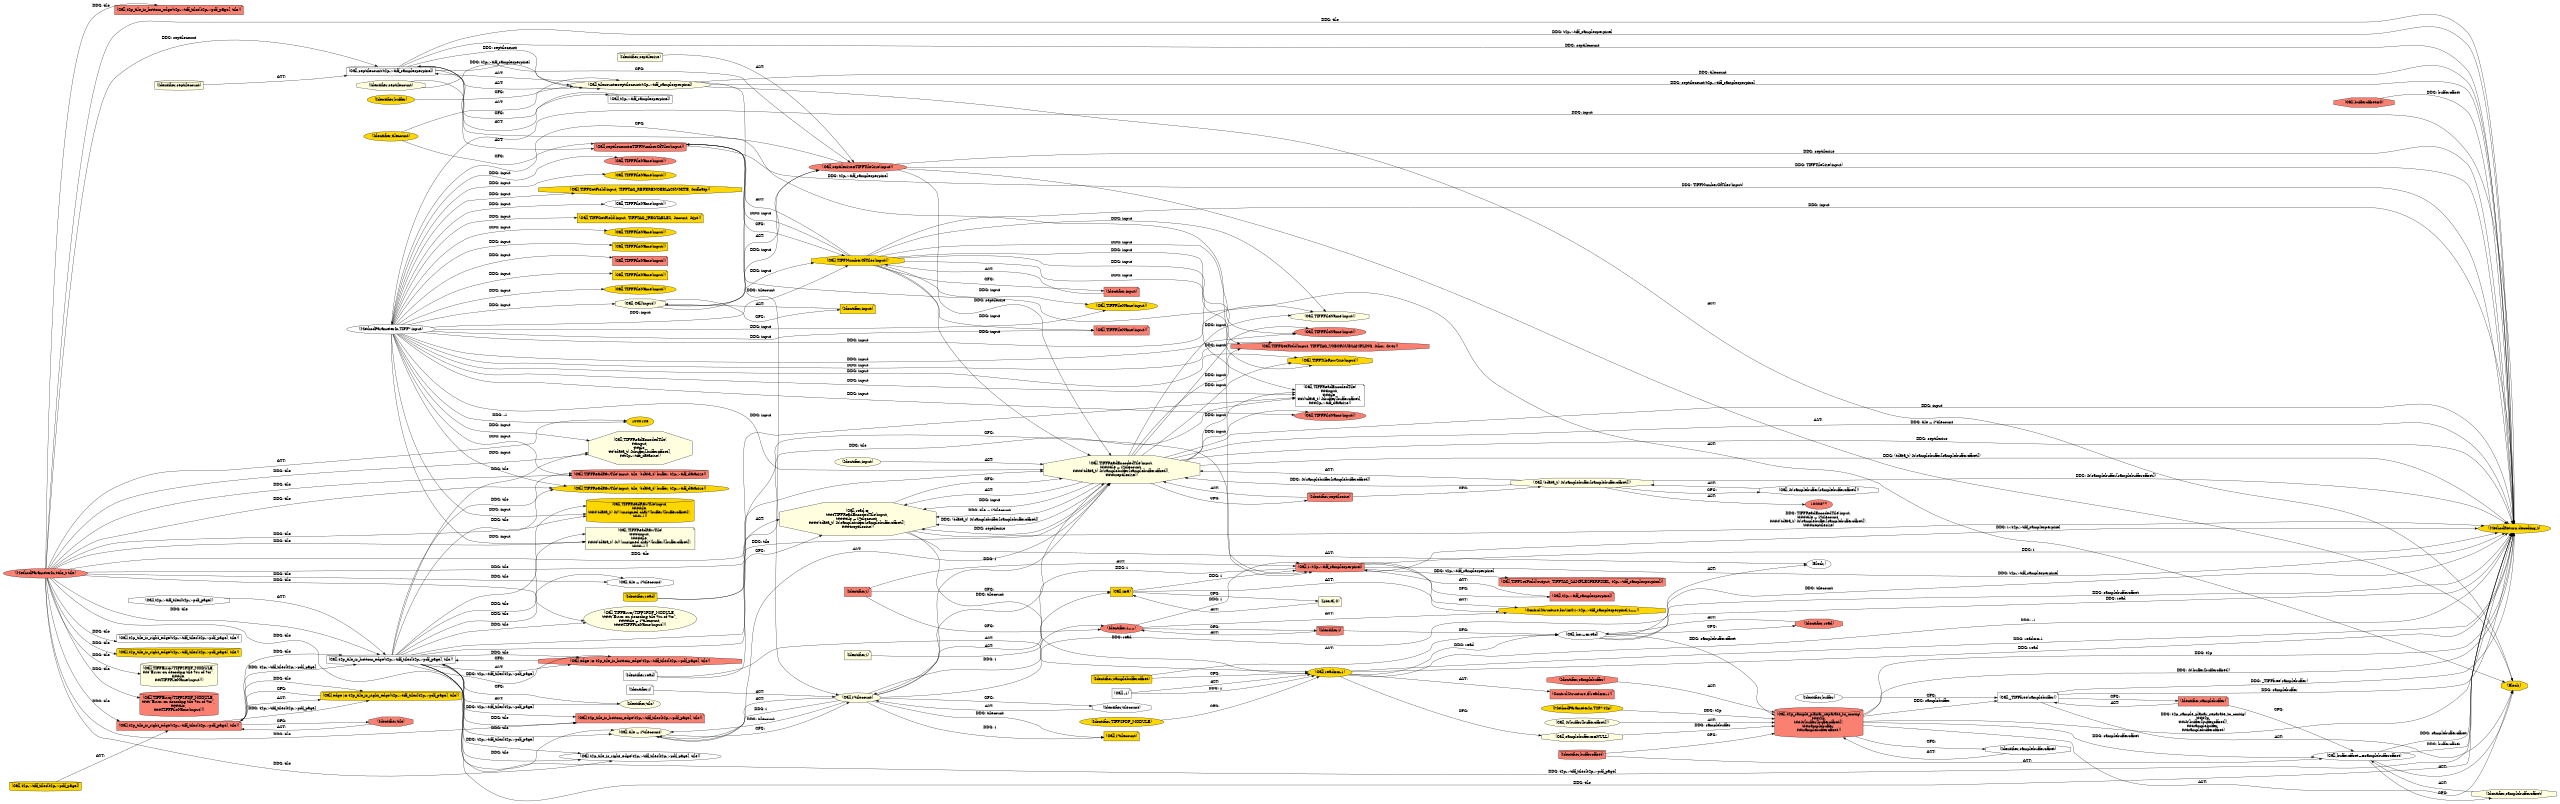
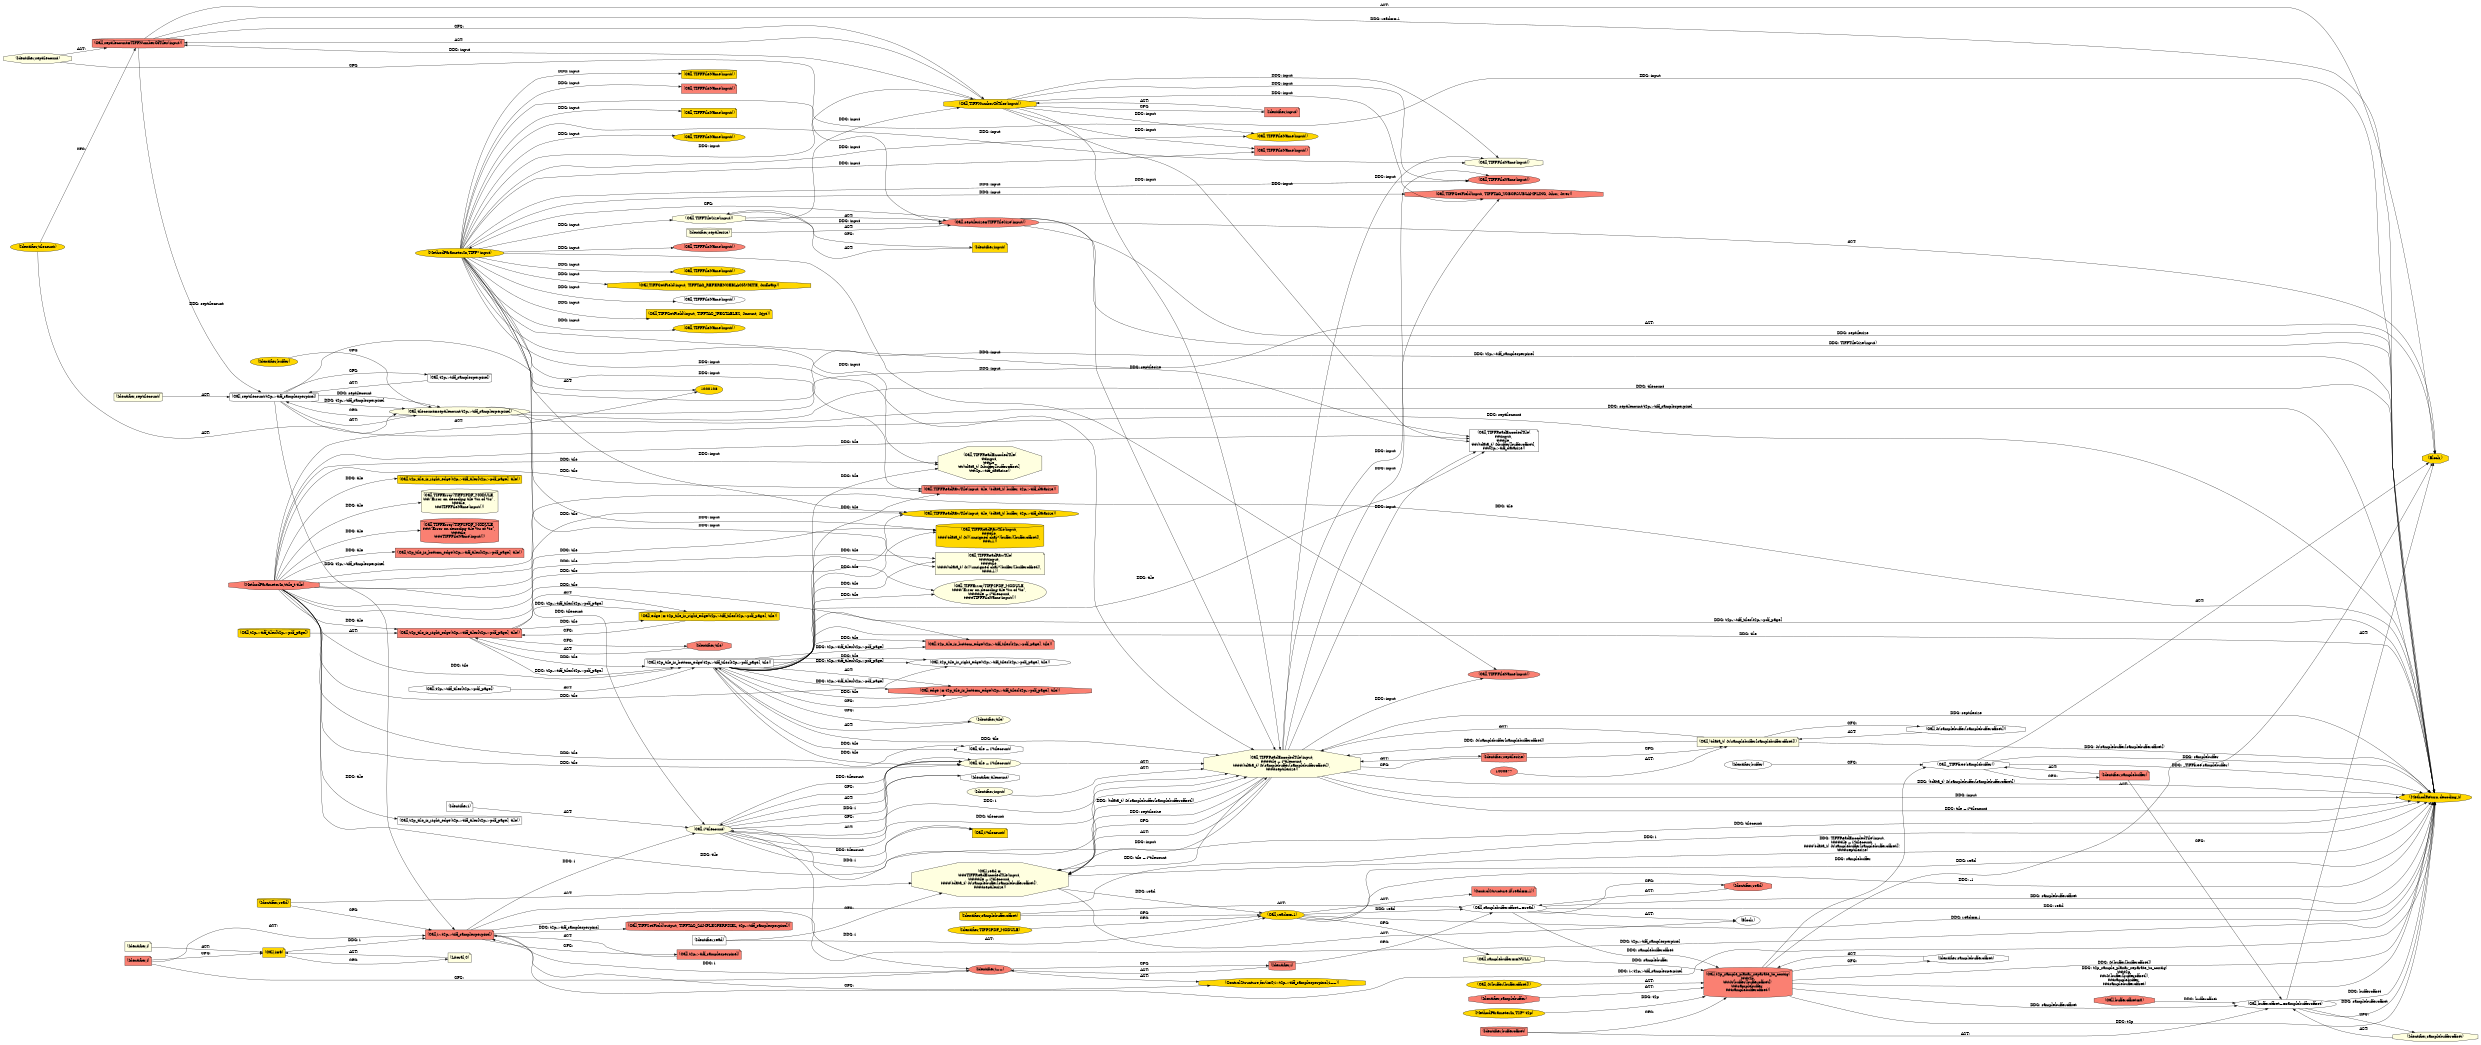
(500, 73) -> (354, 410)
(1712, 185) -> (1385, 19)
(84, 186) -> (166, 233)
(1802, 207) -> none
(2497, 269) -> (2194, 1002)
(640, 304) -> (709, 218)
(391, 329) -> (460, 253)
(1330, 361) -> none
(500, 415) -> (569, 381)
(1582, 483) -> (1748, 742)
(1703, 501) -> (1623, 775)
(1330, 567) -> (460, 935)
(45, 573) -> (274, 585)
(1320, 584) -> none
(1464, 600) -> (850, 986)
(1582, 635) -> (1504, 908)
(1122, 693) -> none
(2028, 698) -> (1966, 765)
(1582, 723) -> (1504, 985)
